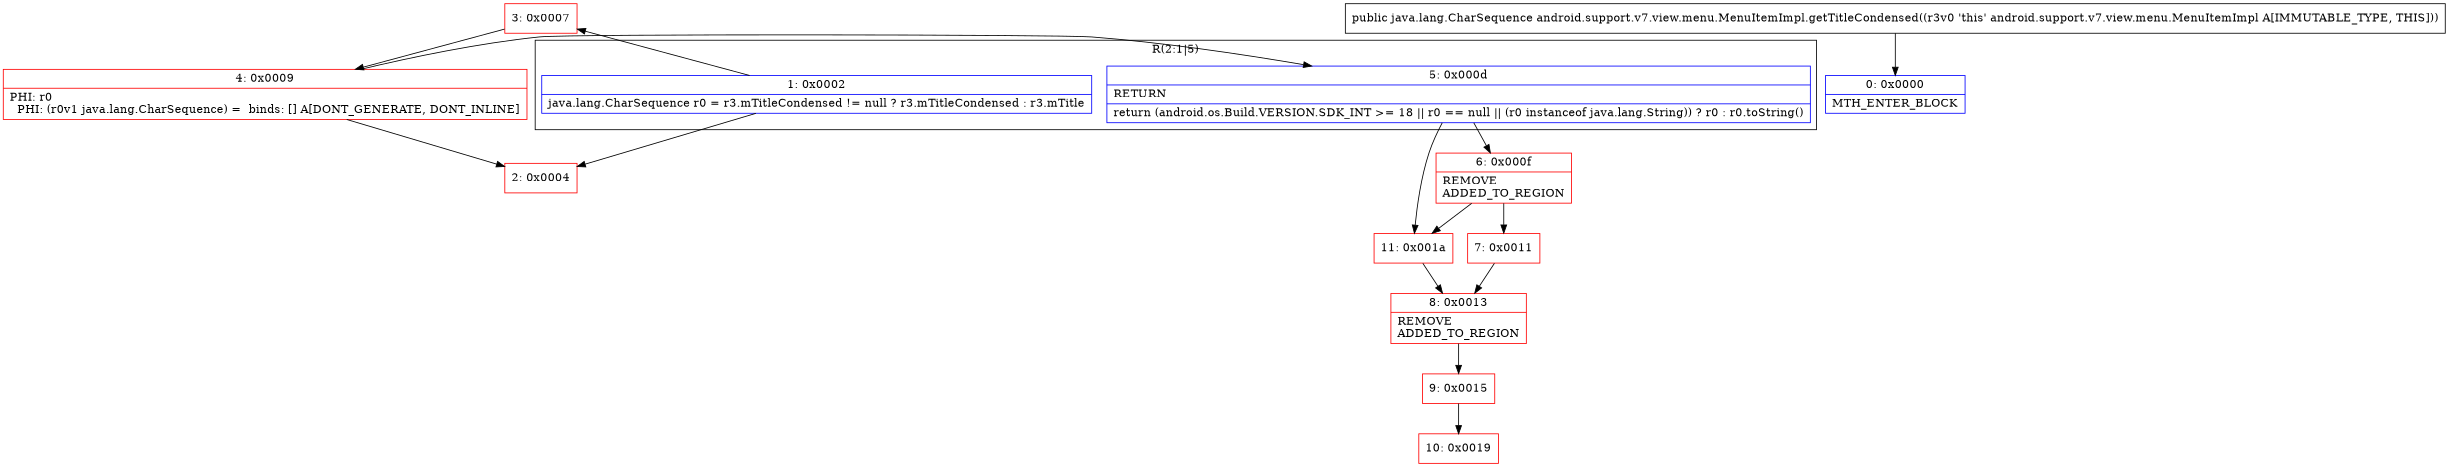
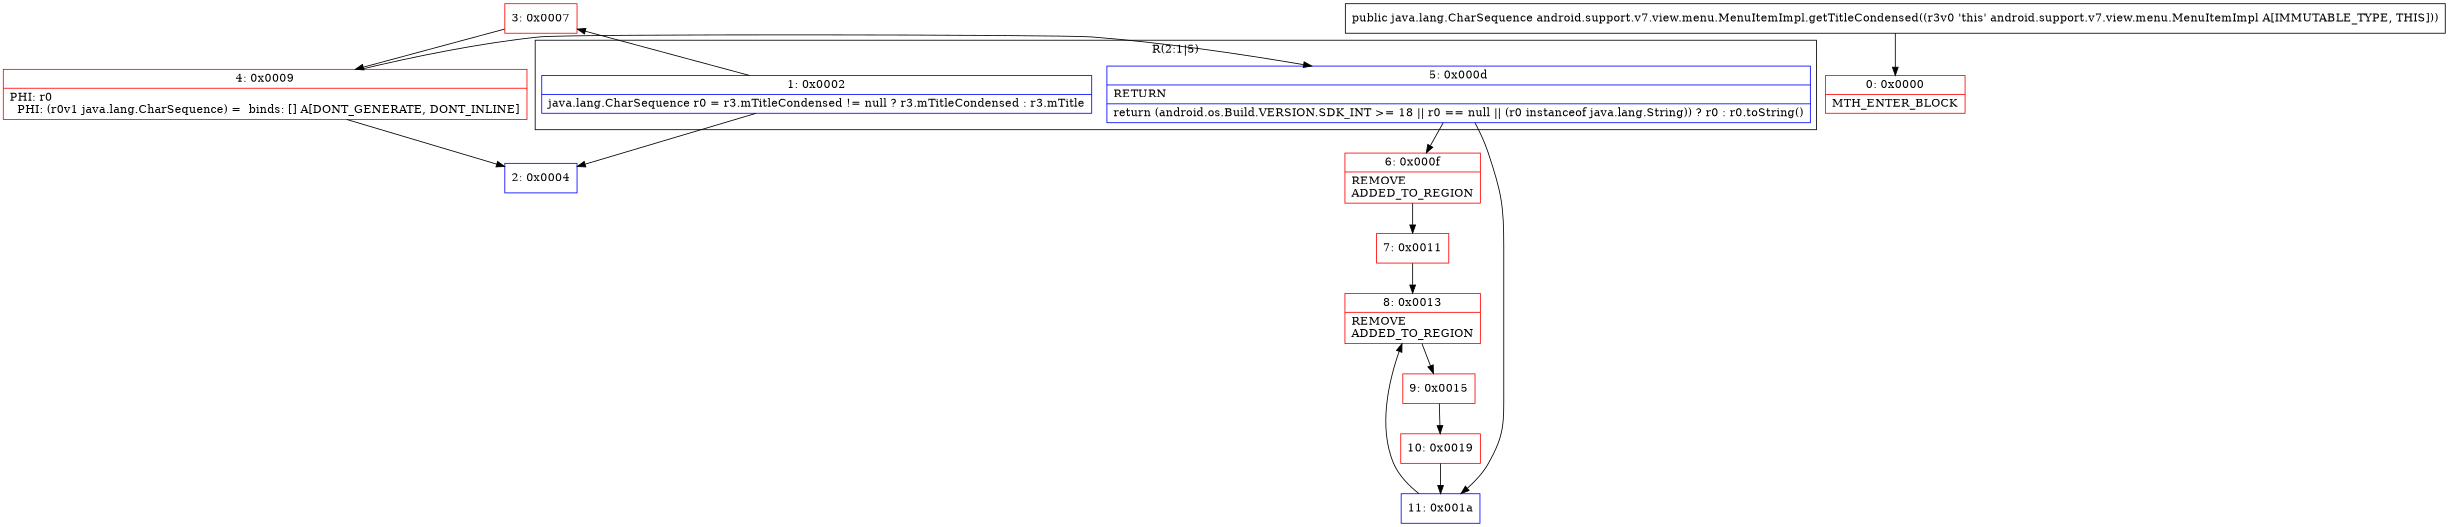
(1895, 94) -> (1895, 94)
(541, 178) -> (541, 178)
(1455, 216) -> (1441, 474)
(1413, 248) -> (1441, 509)
